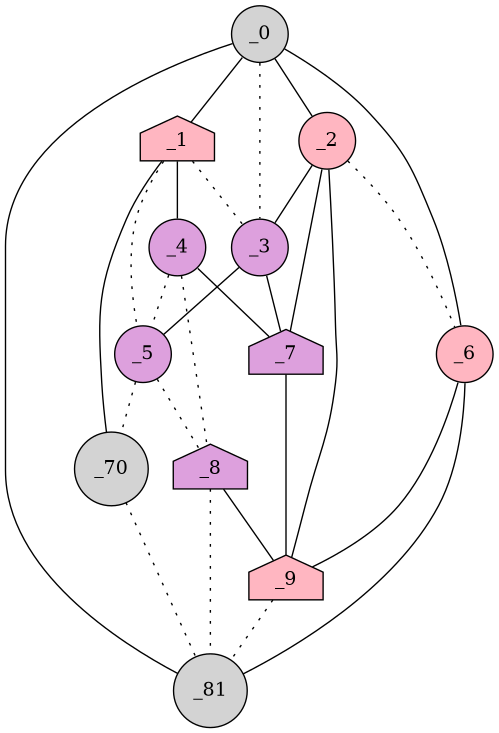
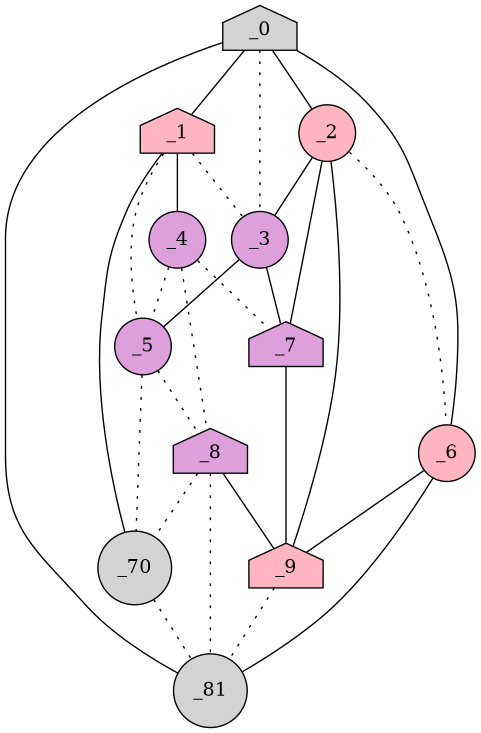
(260, 34) -> (260, 30)
(234, 303) -> (234, 295)
none -> (176, 505)
